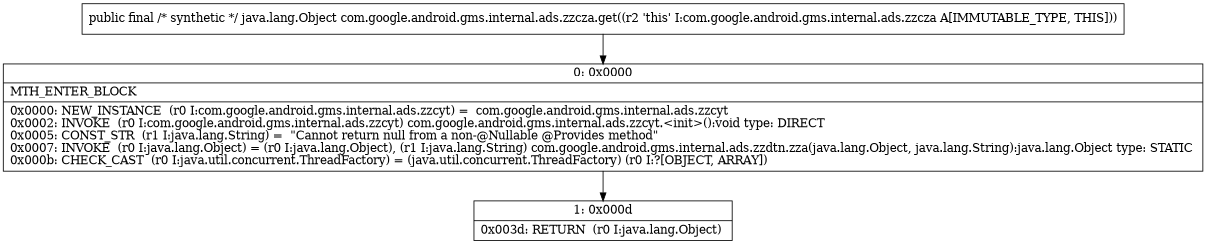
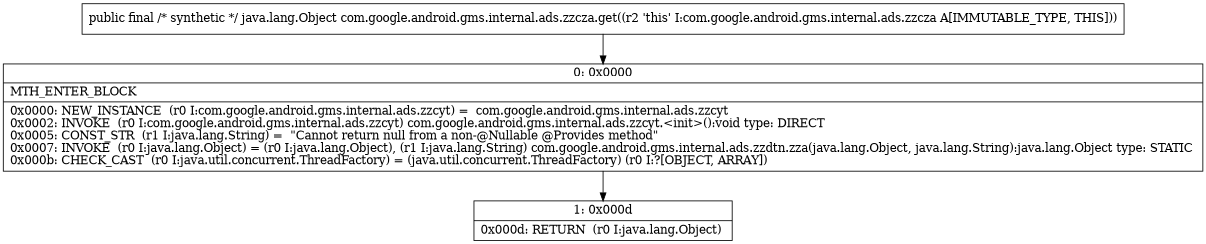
(603, 230) -> (603, 230)
